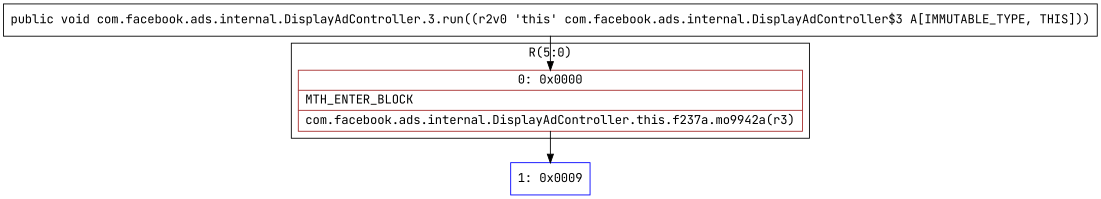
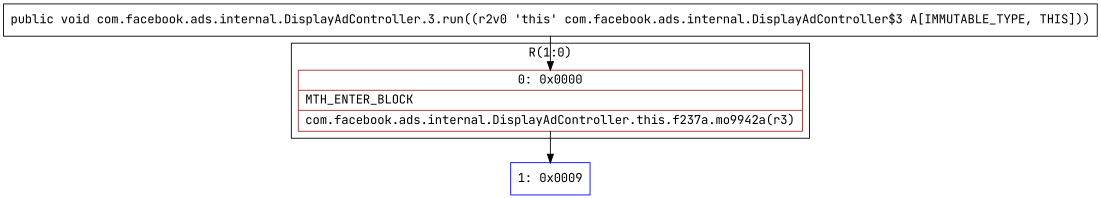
(550, 53) -> (550, 53)
